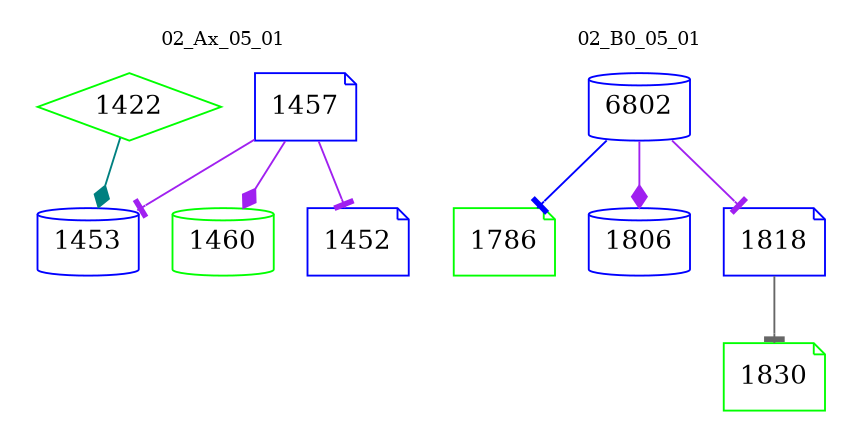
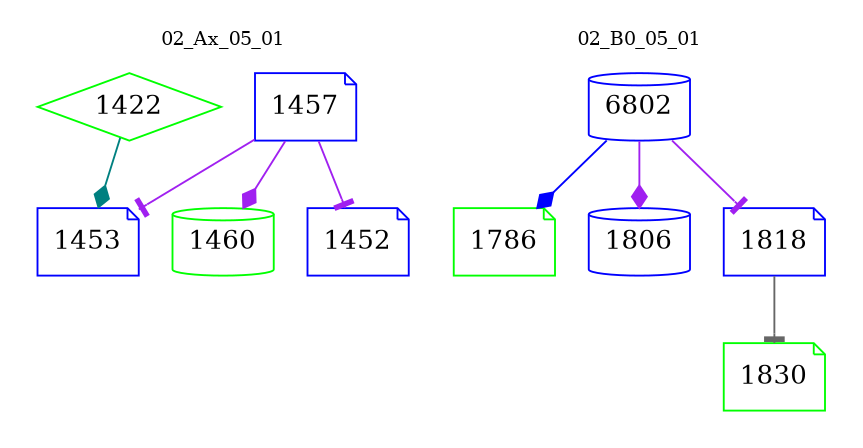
(576, 171) -> (580, 166)
(88, 242) -> (88, 242)
